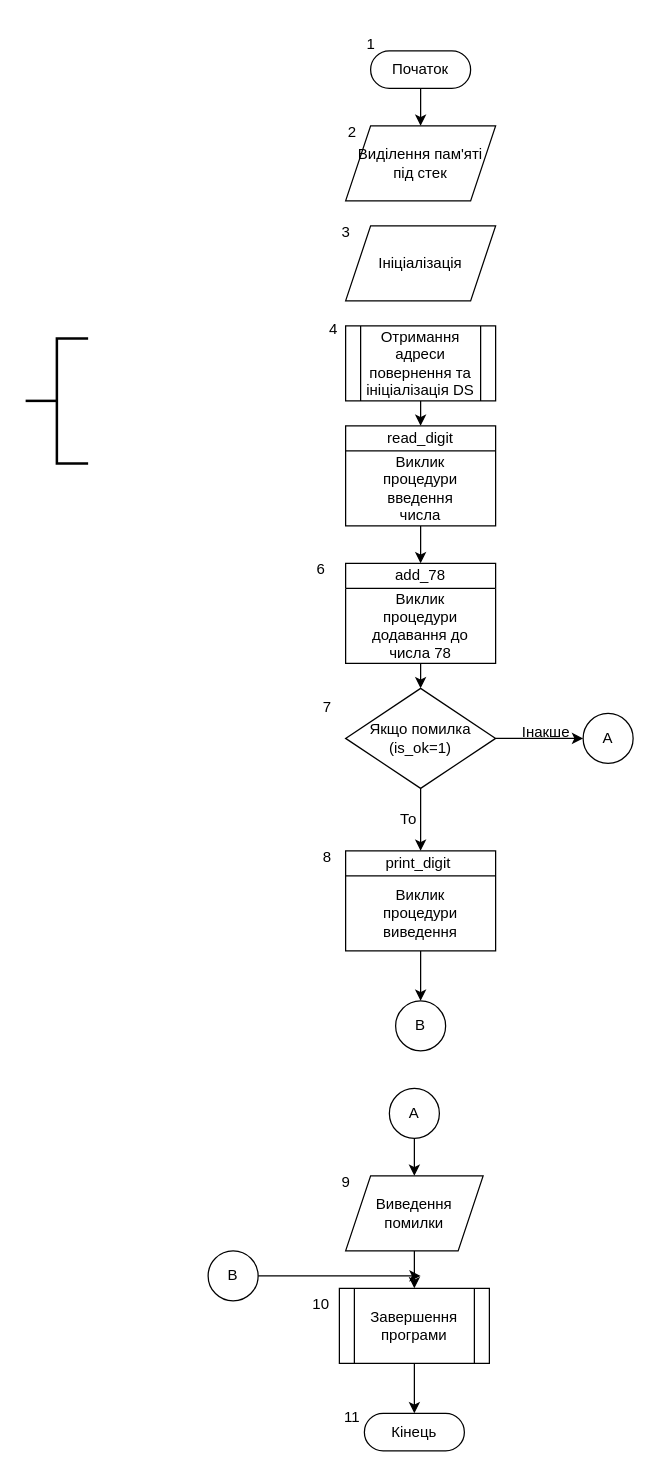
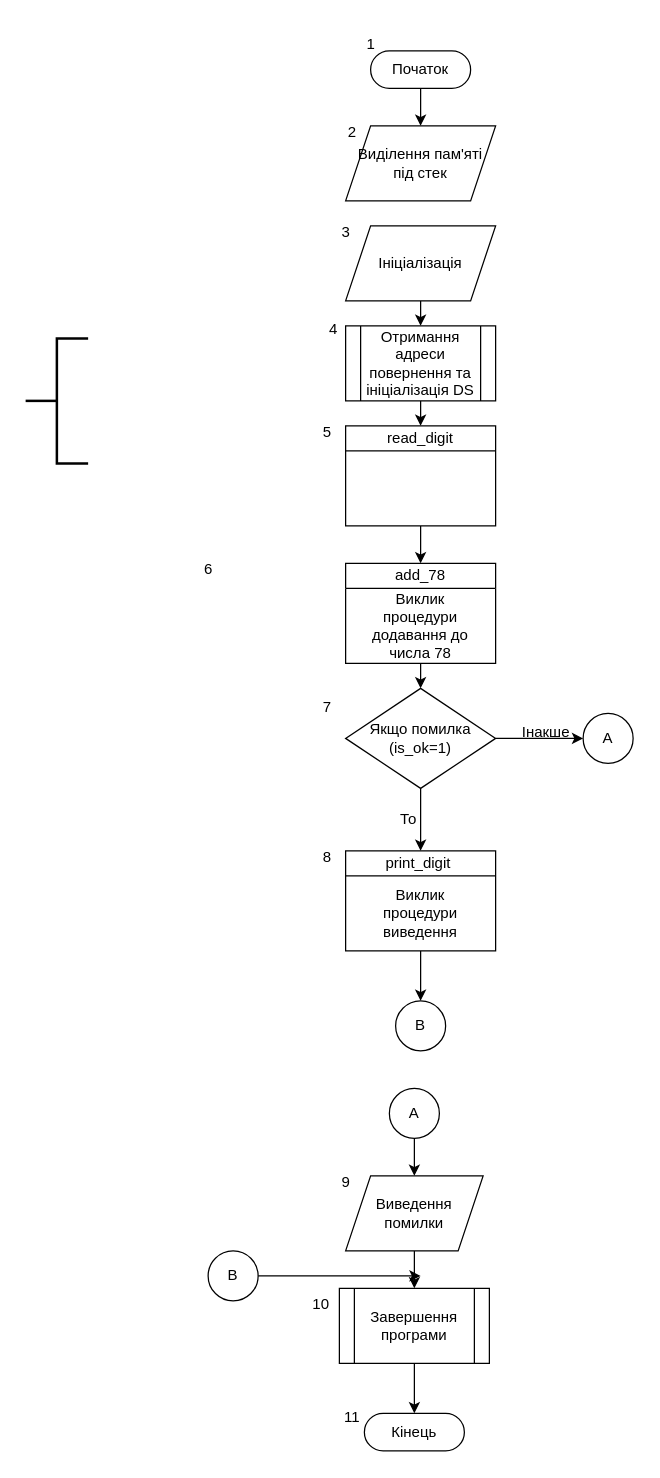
none -> (421, 309)
none -> (327, 432)
(421, 488) -> none
(321, 569) -> (208, 569)
